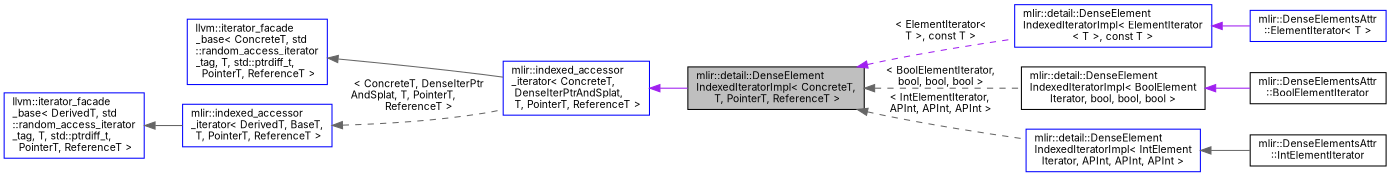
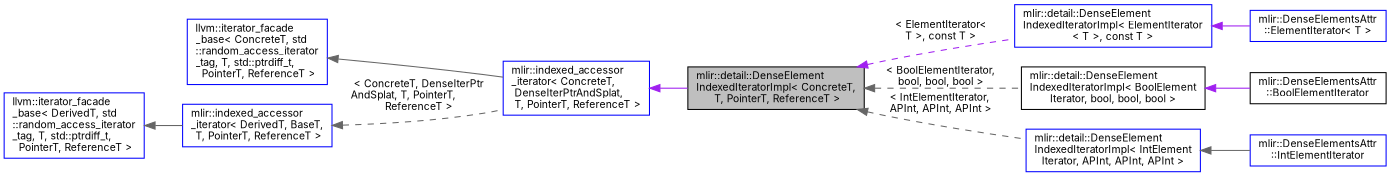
(1318, 150) -> (1318, 150)
